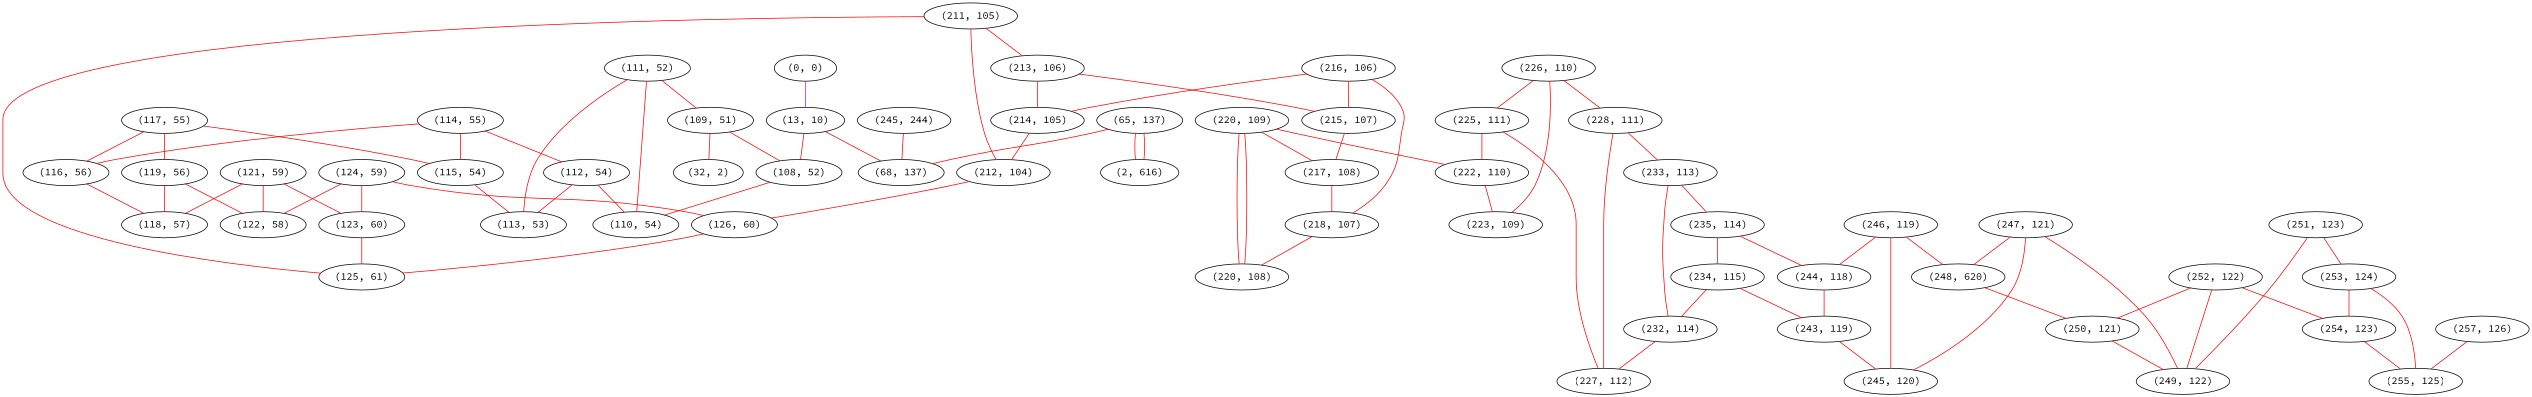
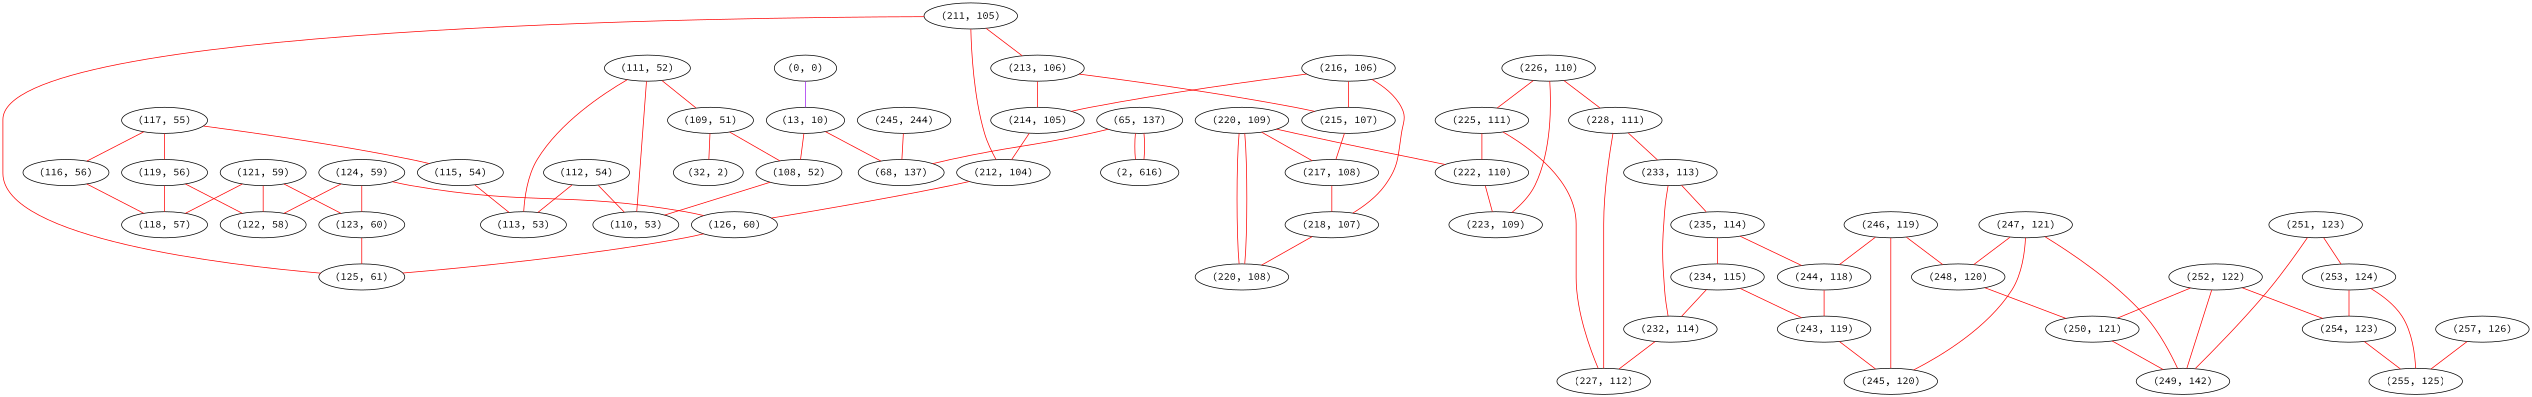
(460, 120) -> none
(636, 225) -> (636, 225)
(1958, 277) -> (1958, 277)
(2183, 381) -> (2183, 381)
